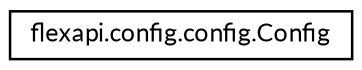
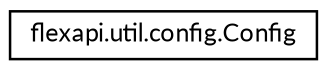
(181, 35) -> (163, 35)
